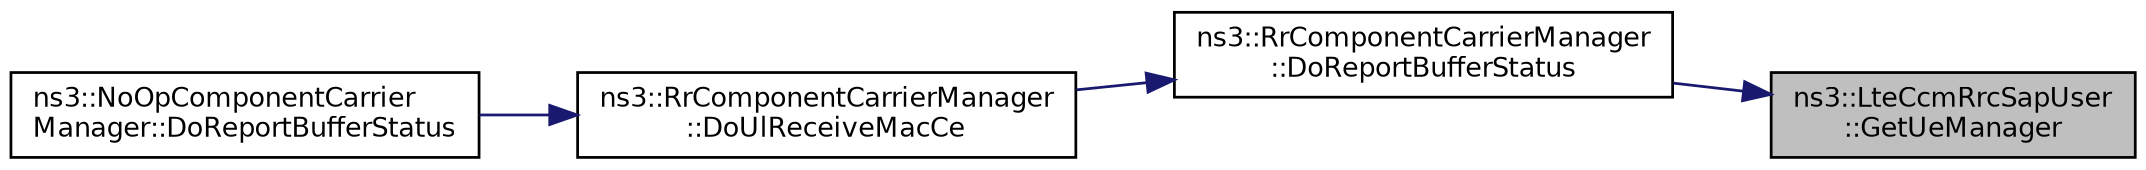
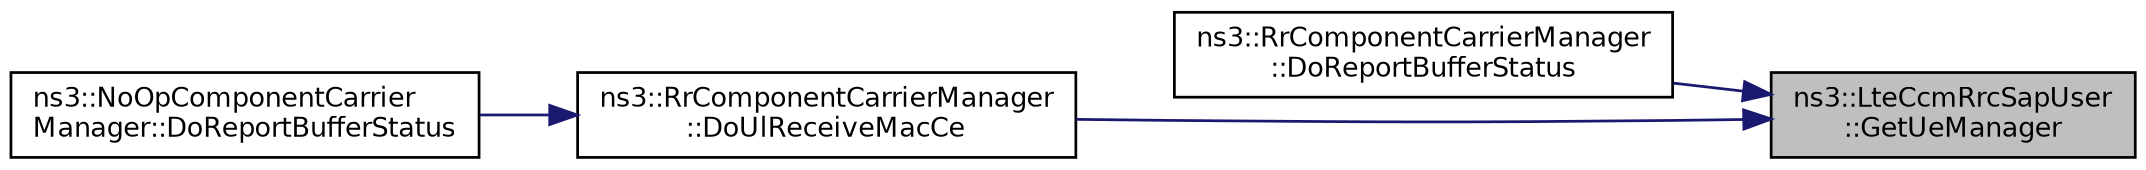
(1112, 86) -> (1410, 122)
